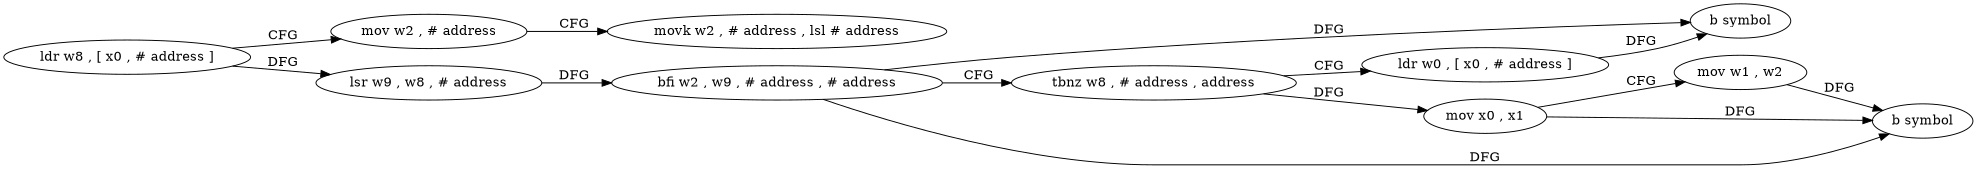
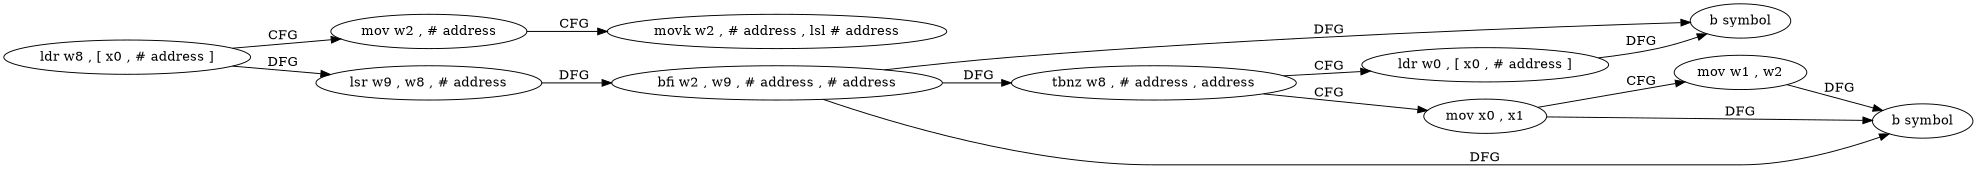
(979, 76) -> (979, 76)
(1329, 93) -> (1329, 93)
